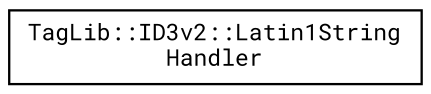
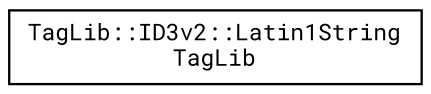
(215, 47) -> (215, 47)
